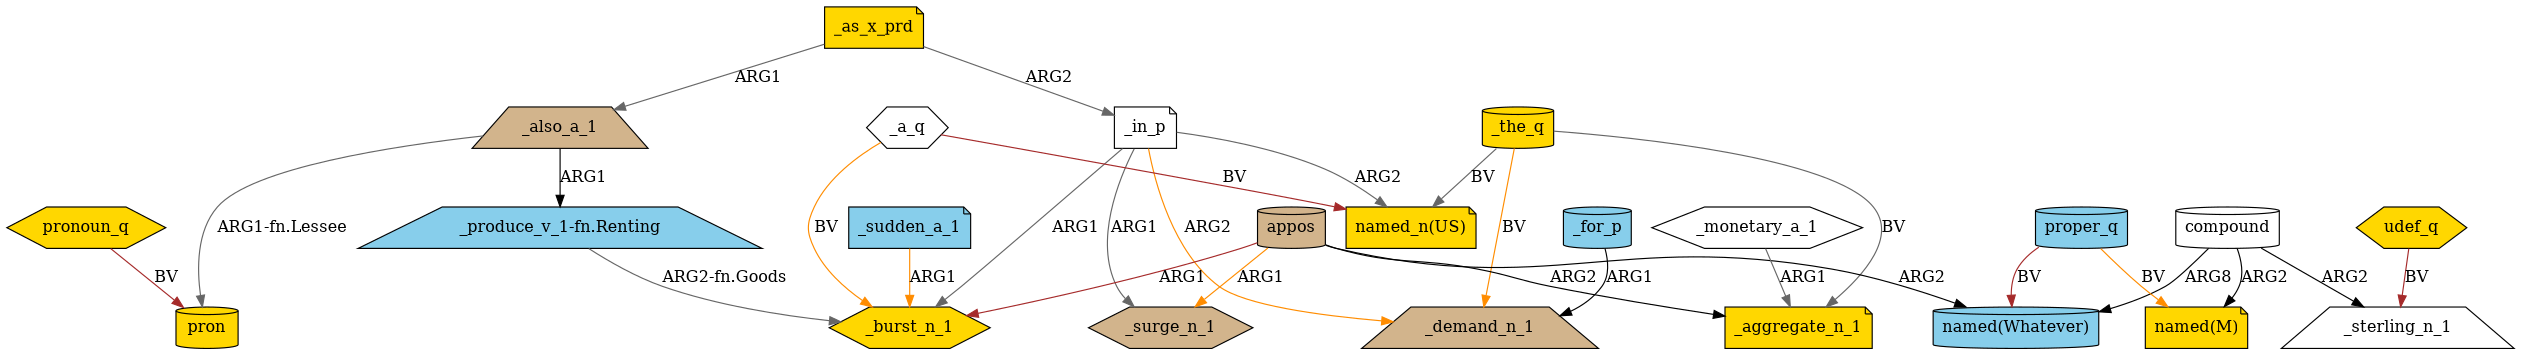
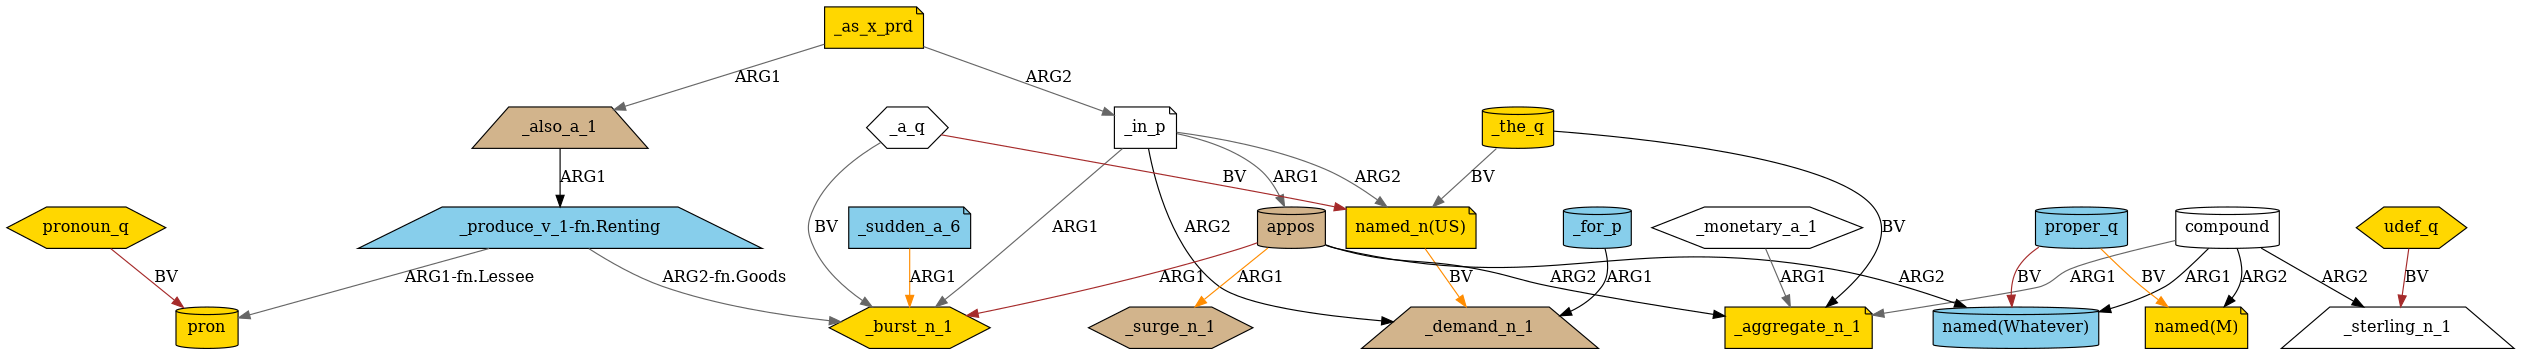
(1773, 162) -> (1773, 162)
(301, 168) -> (369, 282)
(810, 217) -> (810, 217)
(1500, 222) -> (1442, 273)
(1109, 224) -> (1236, 154)
(910, 228) -> (910, 228)
(2209, 278) -> (2209, 278)
none -> (2033, 288)
(1230, 293) -> (1230, 293)
